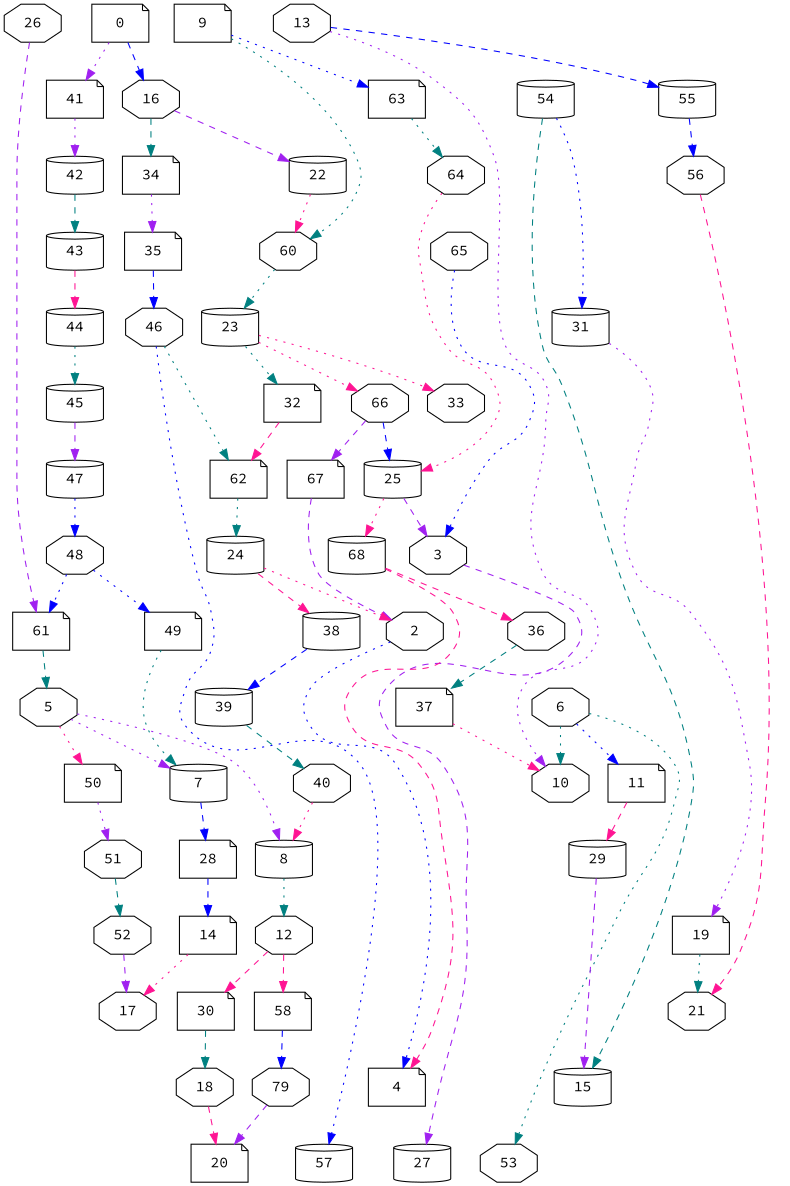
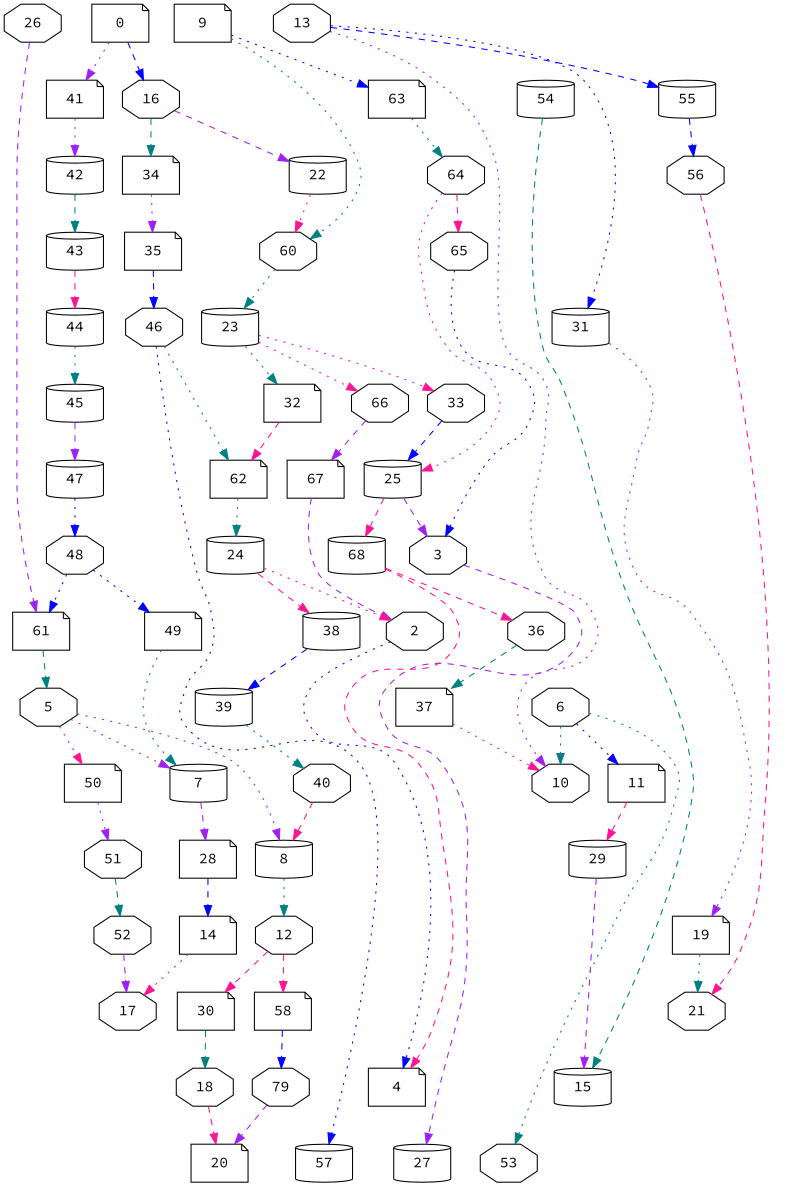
(580, 206) -> (580, 77)
none -> (457, 208)
(385, 436) -> (428, 436)
(377, 512) -> (377, 512)
(265, 739) -> (265, 739)
(203, 816) -> (203, 816)
(305, 816) -> (305, 816)
